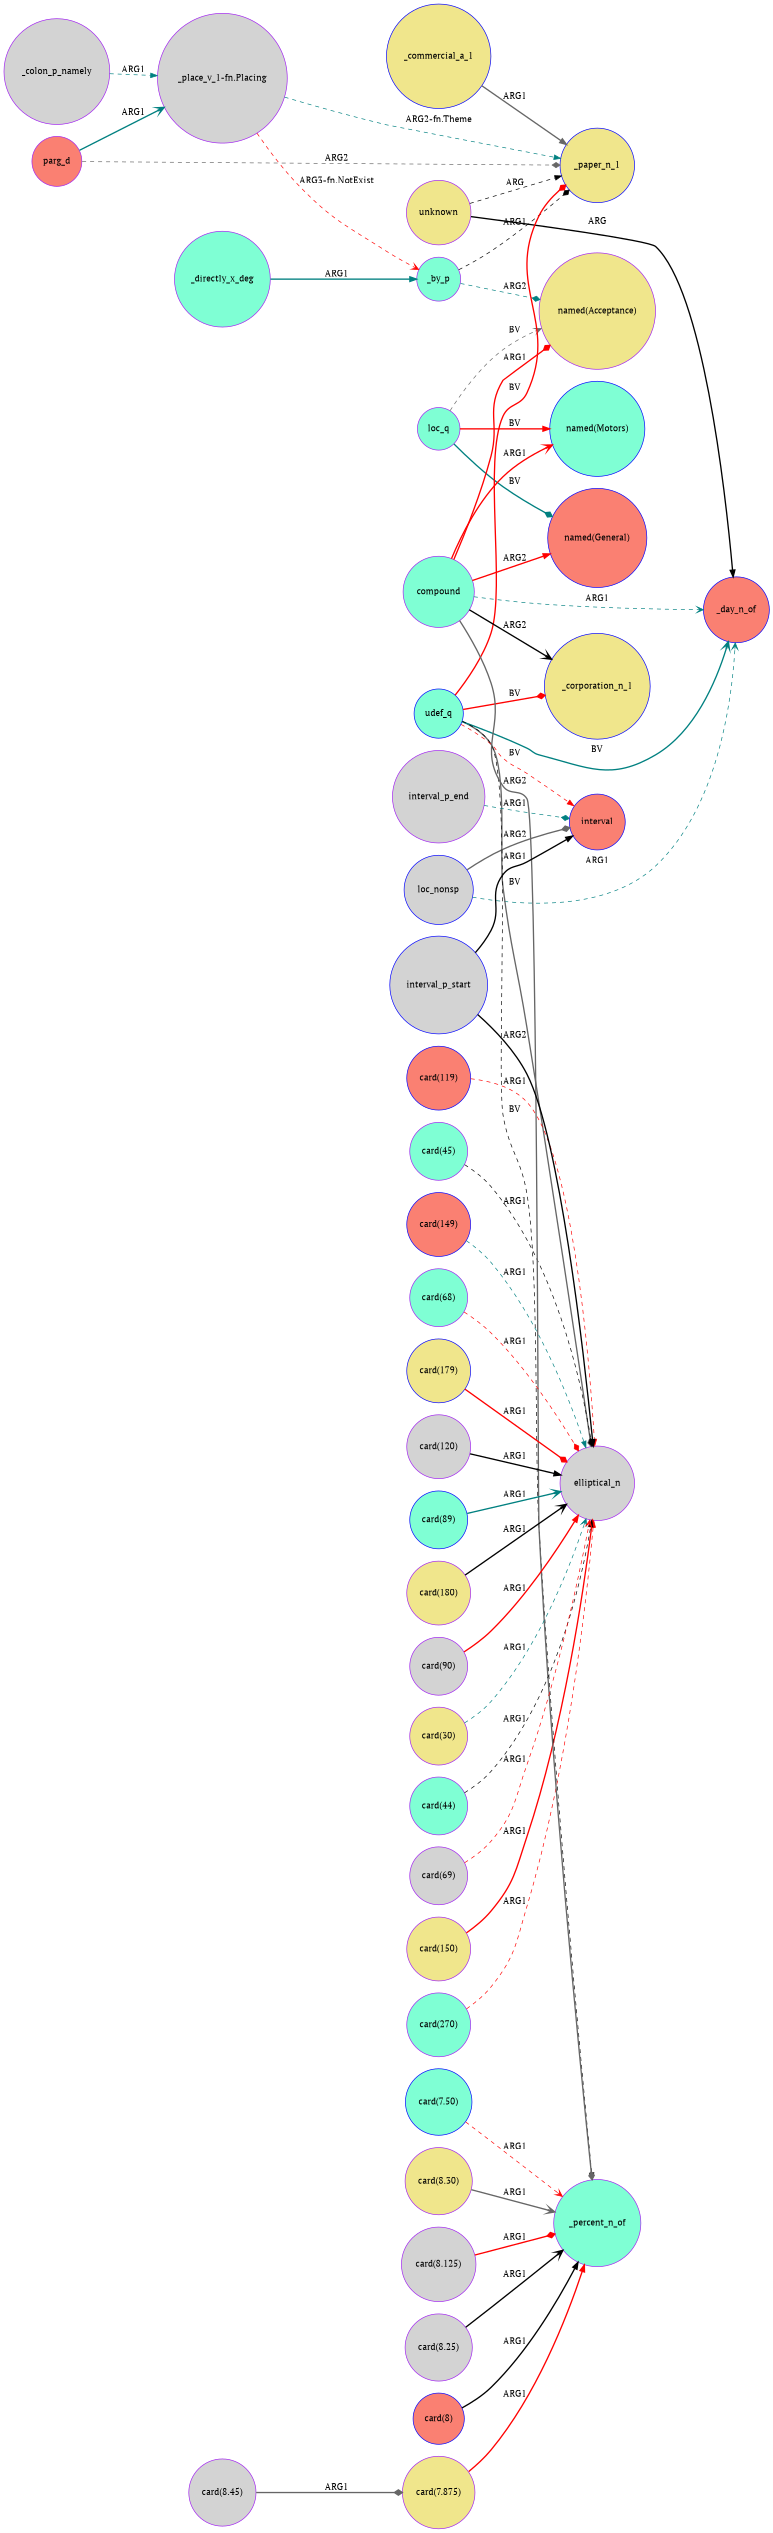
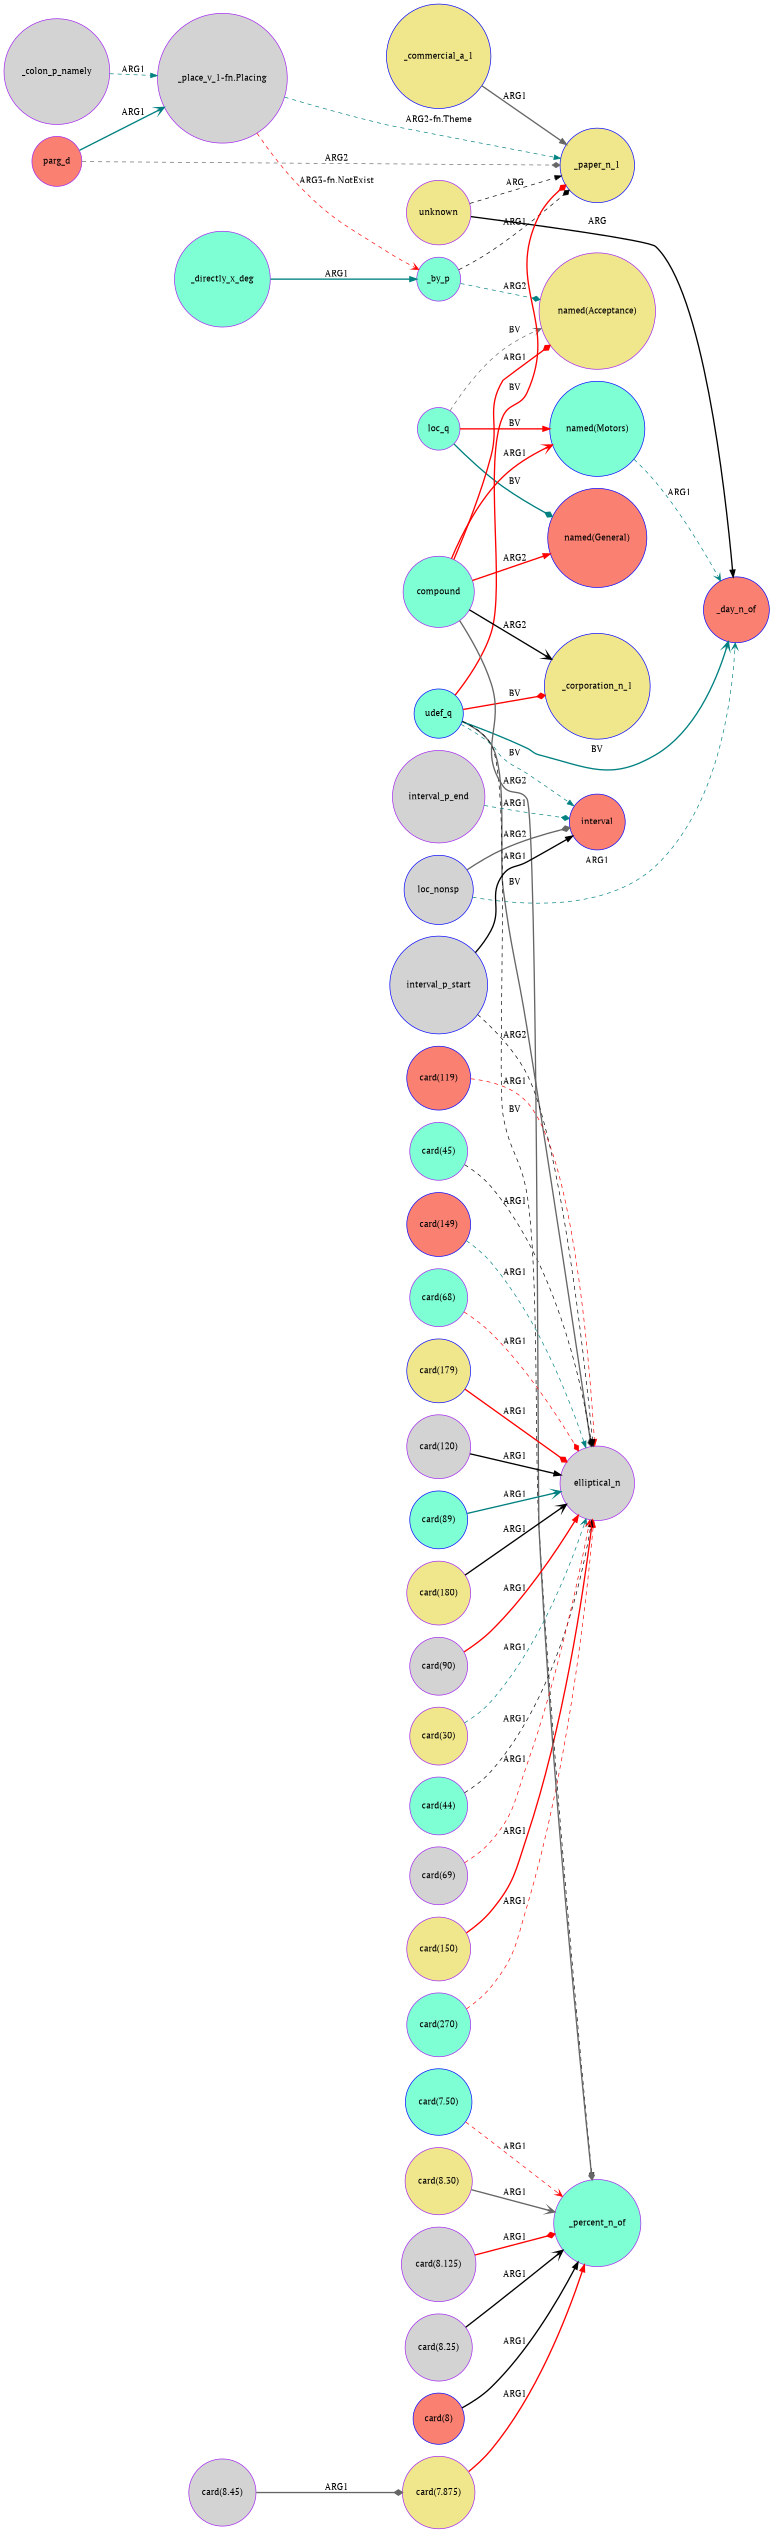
(585, 607) -> (680, 514)
(513, 765) -> (513, 765)
(563, 1217) -> (563, 1217)
